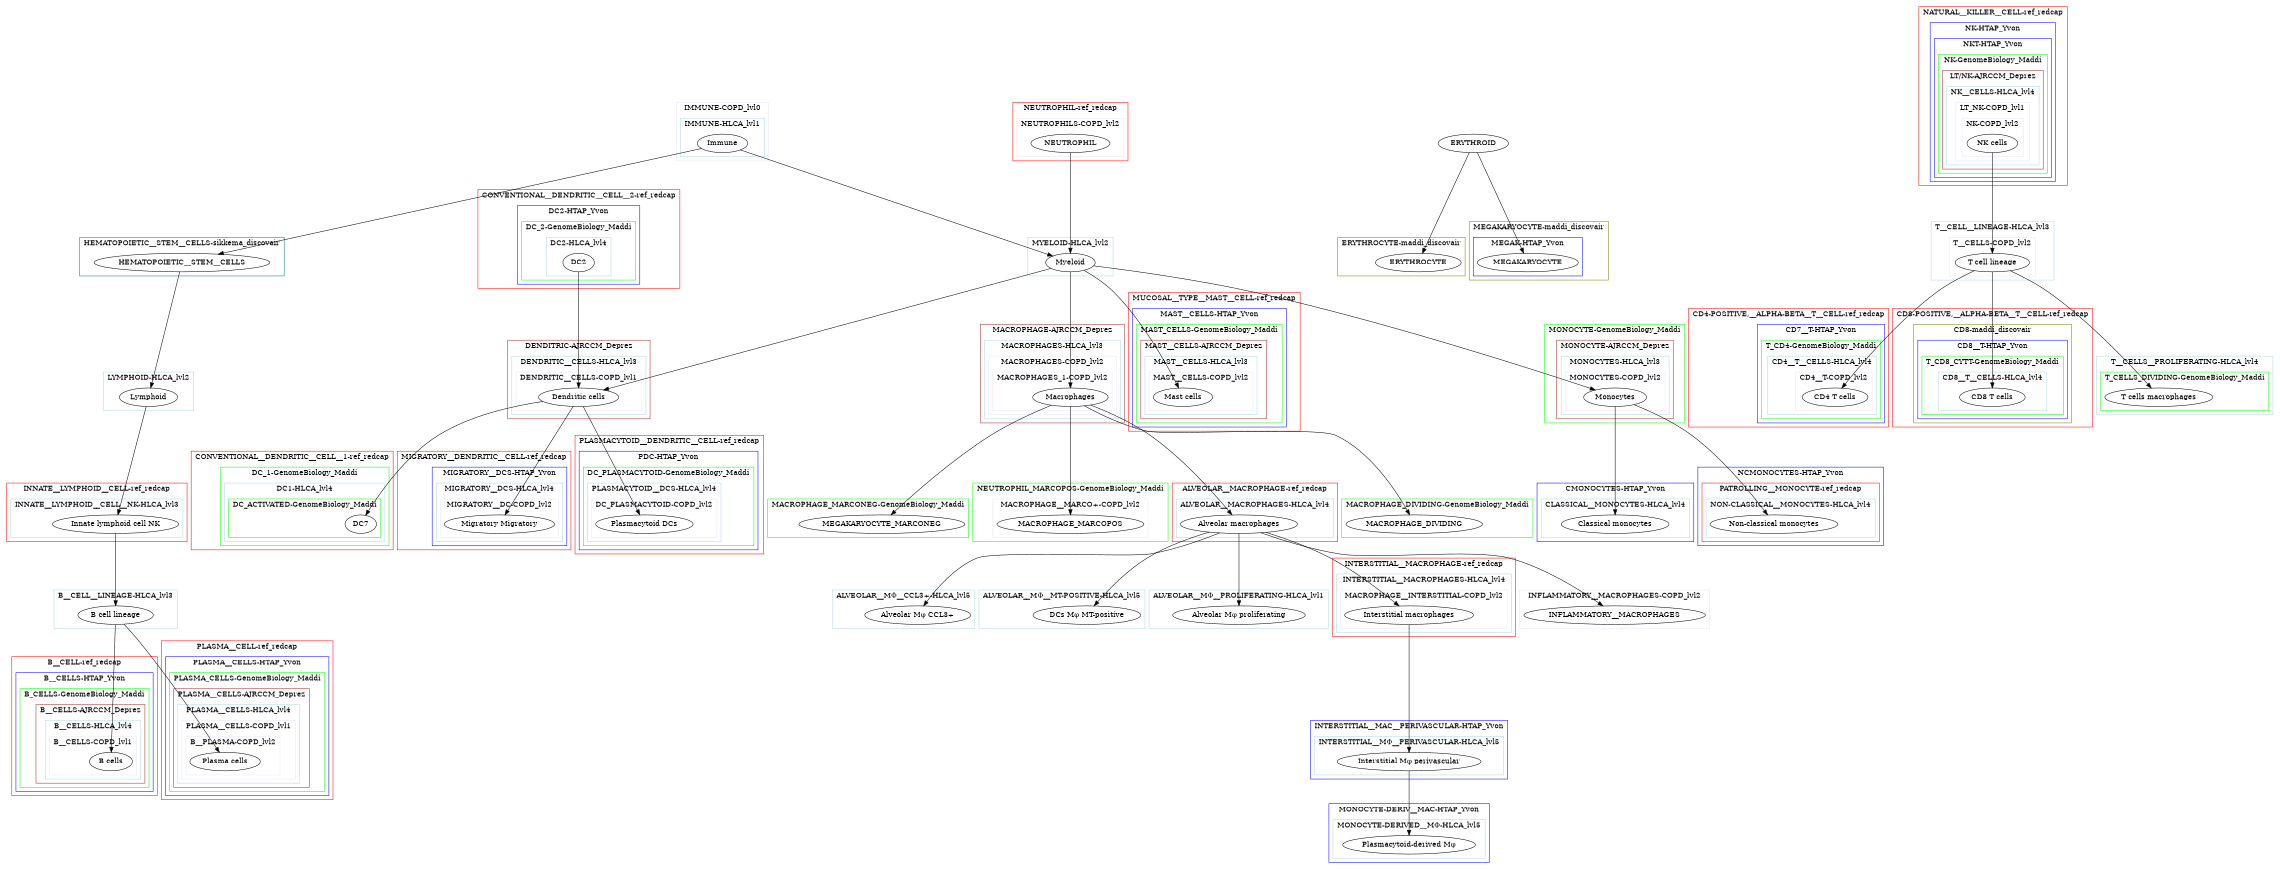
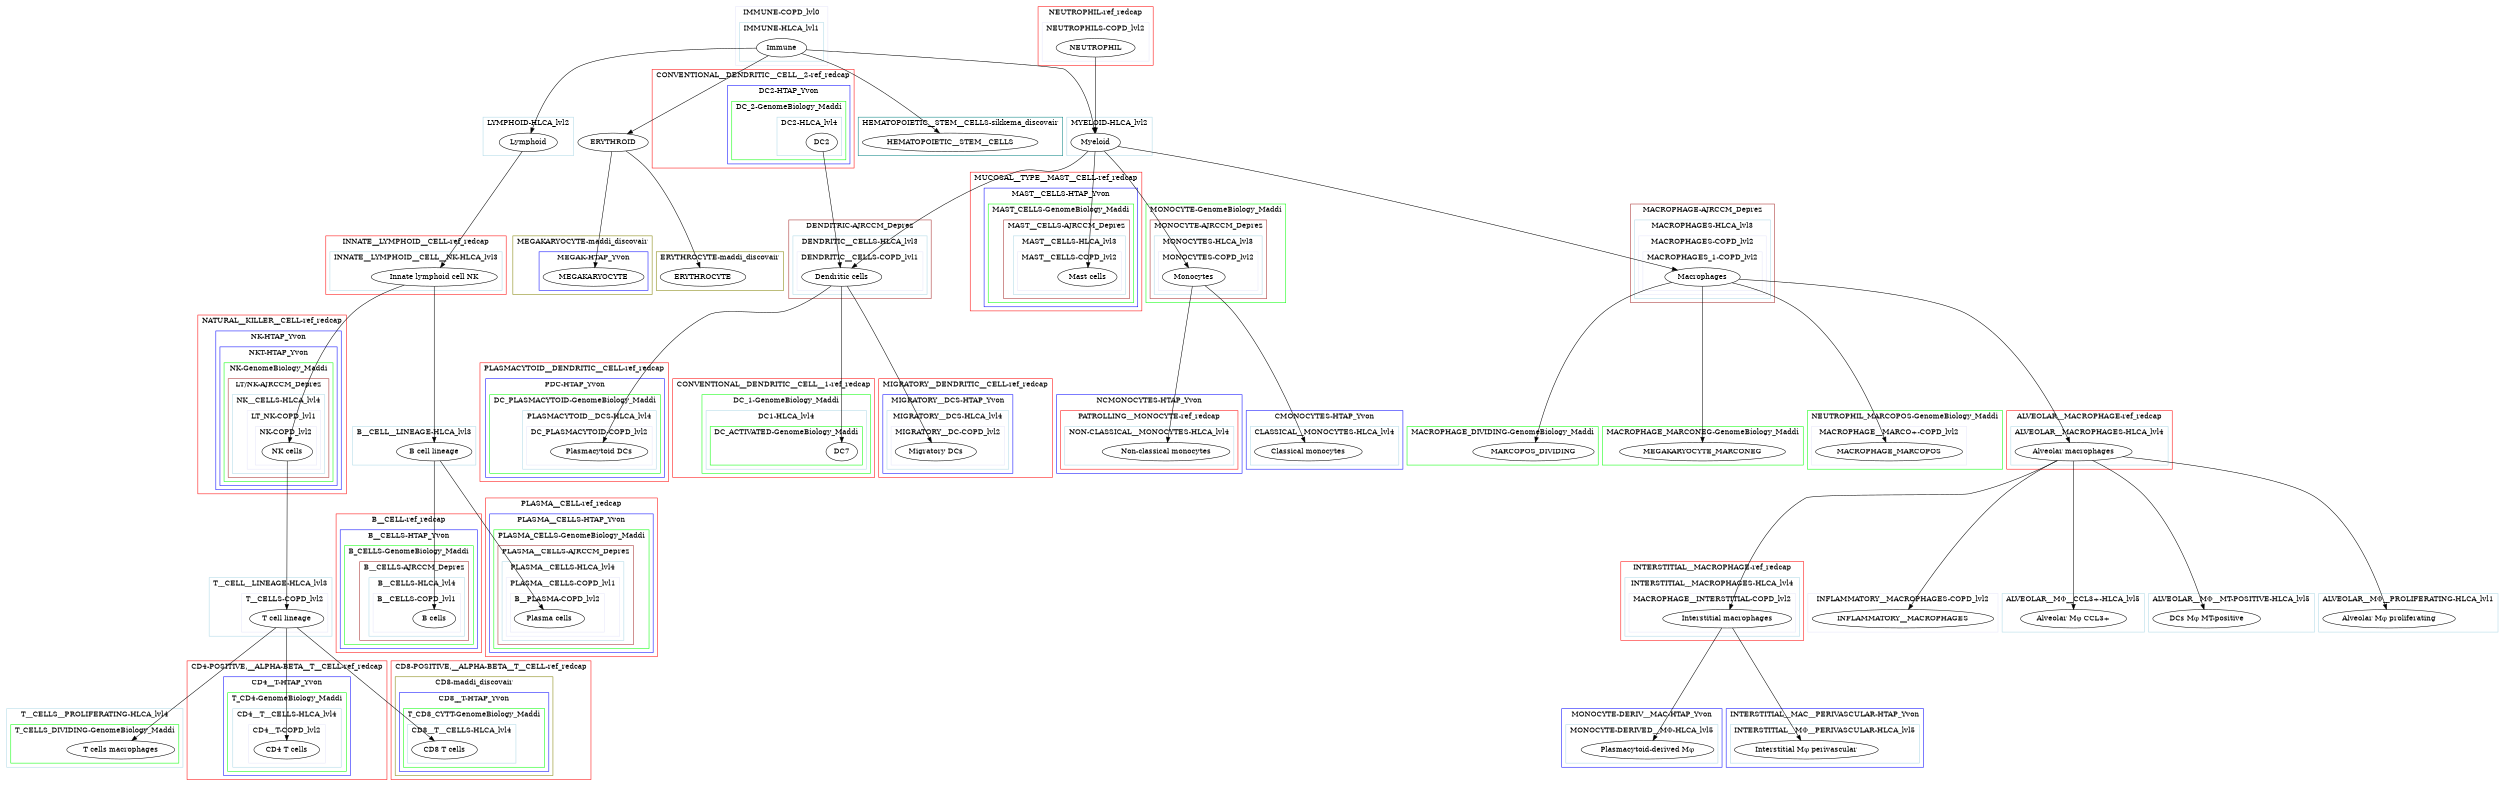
none -> (700, 94)
(166, 327) -> (628, 55)
(1821, 330) -> (287, 683)
none -> (330, 341)
(499, 524) -> (936, 452)
(1414, 524) -> (1533, 452)
(1409, 800) -> (1689, 682)
